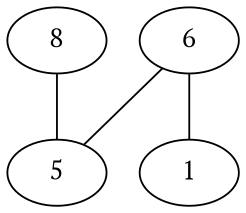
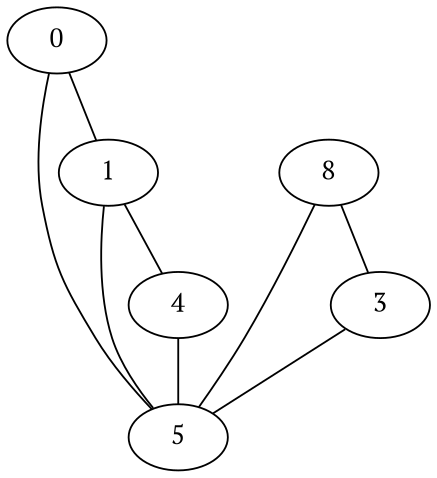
(189, 40) -> (57, 40)
none -> (178, 305)
none -> (380, 305)
none -> (106, 313)
